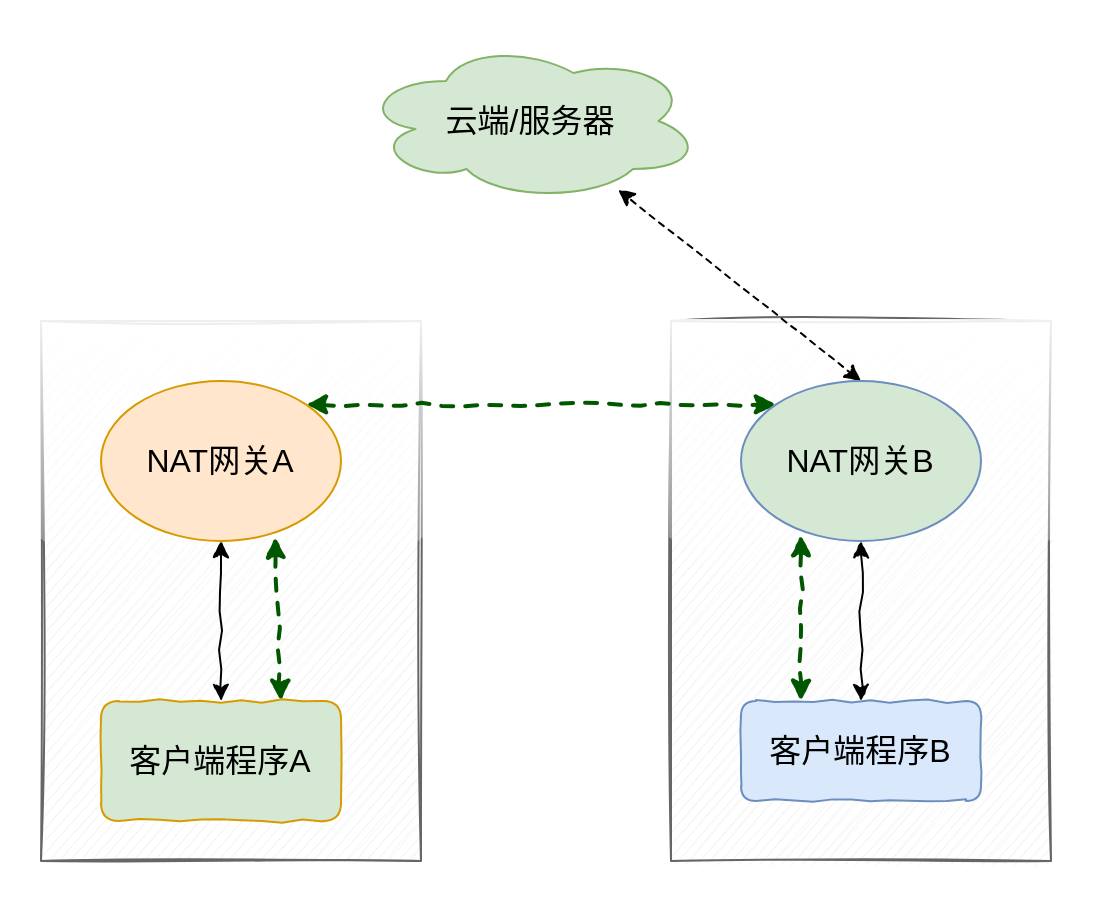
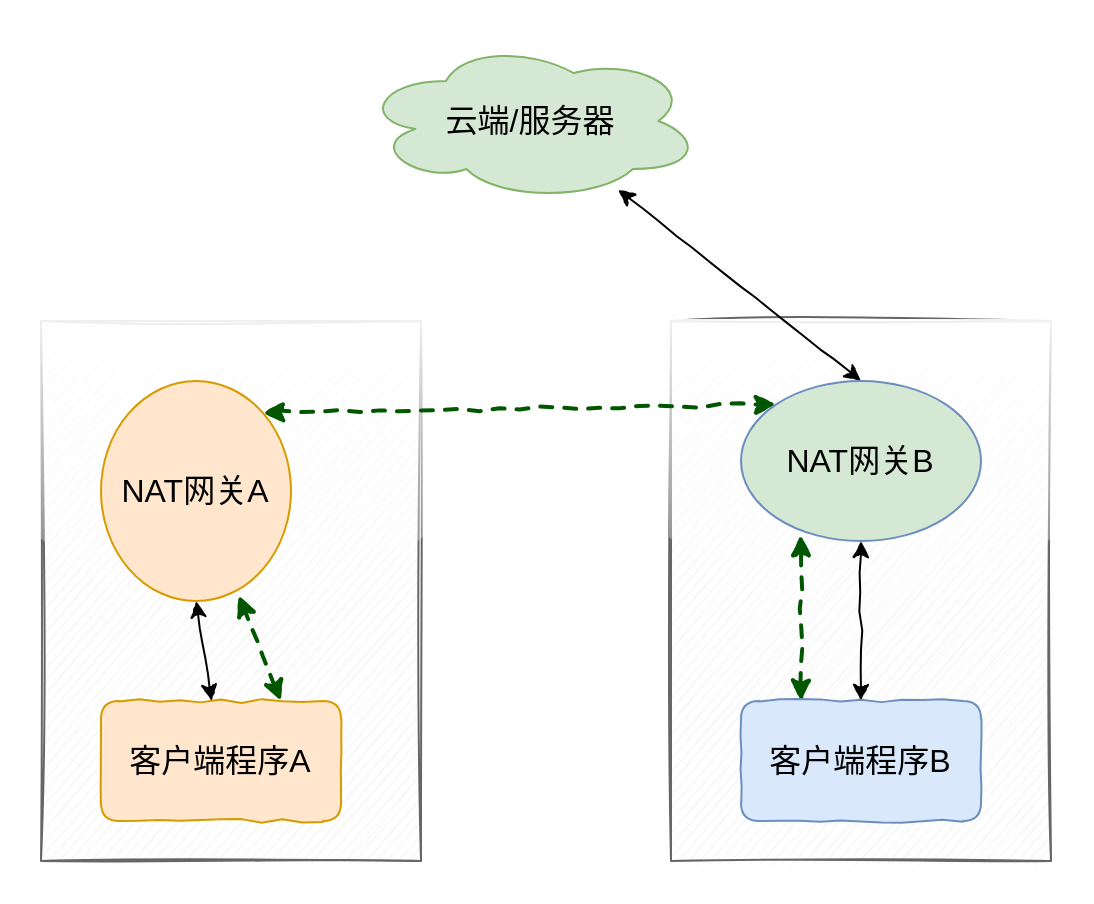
(706, 259) -> (705, 258)
(221, 461) -> (196, 491)
(861, 751) -> (861, 761)
(221, 761) -> (221, 761)
